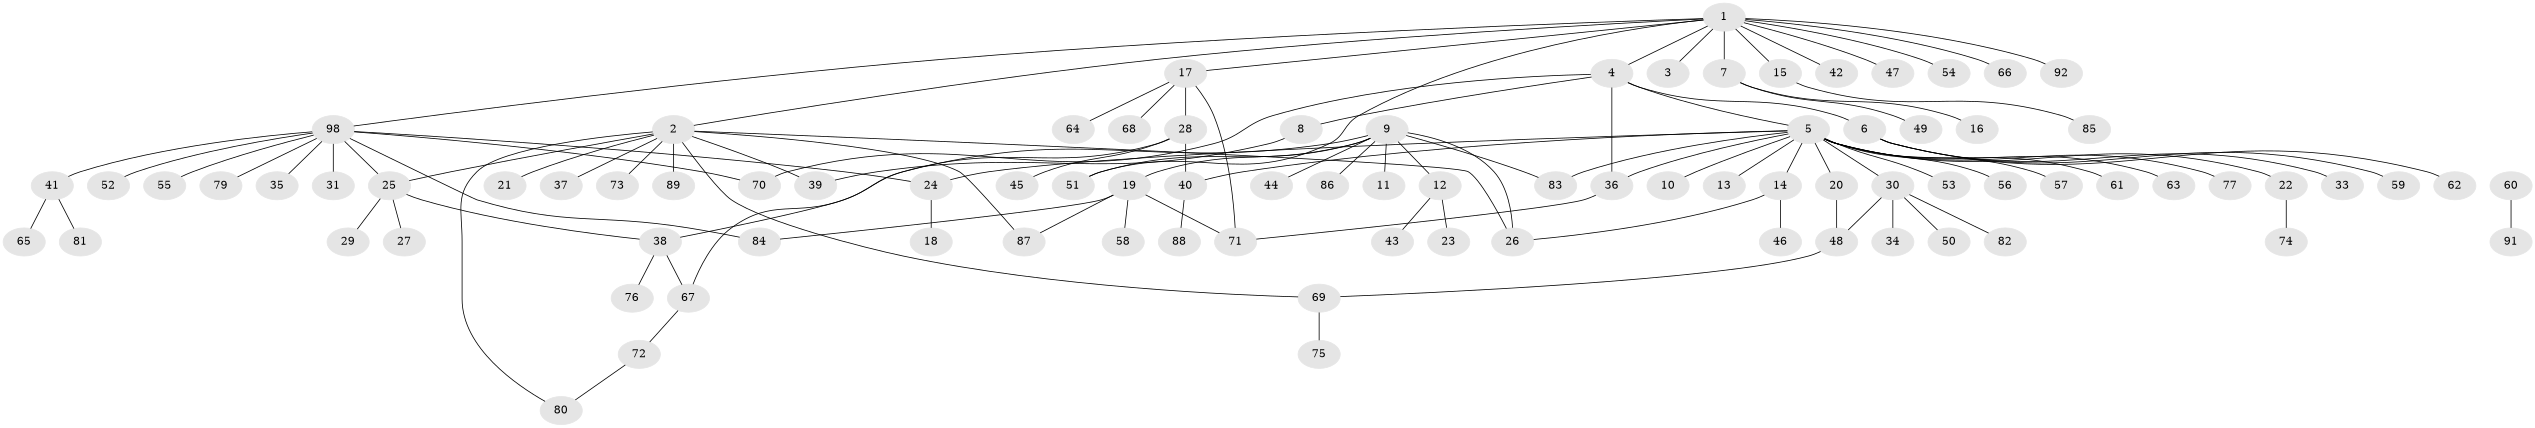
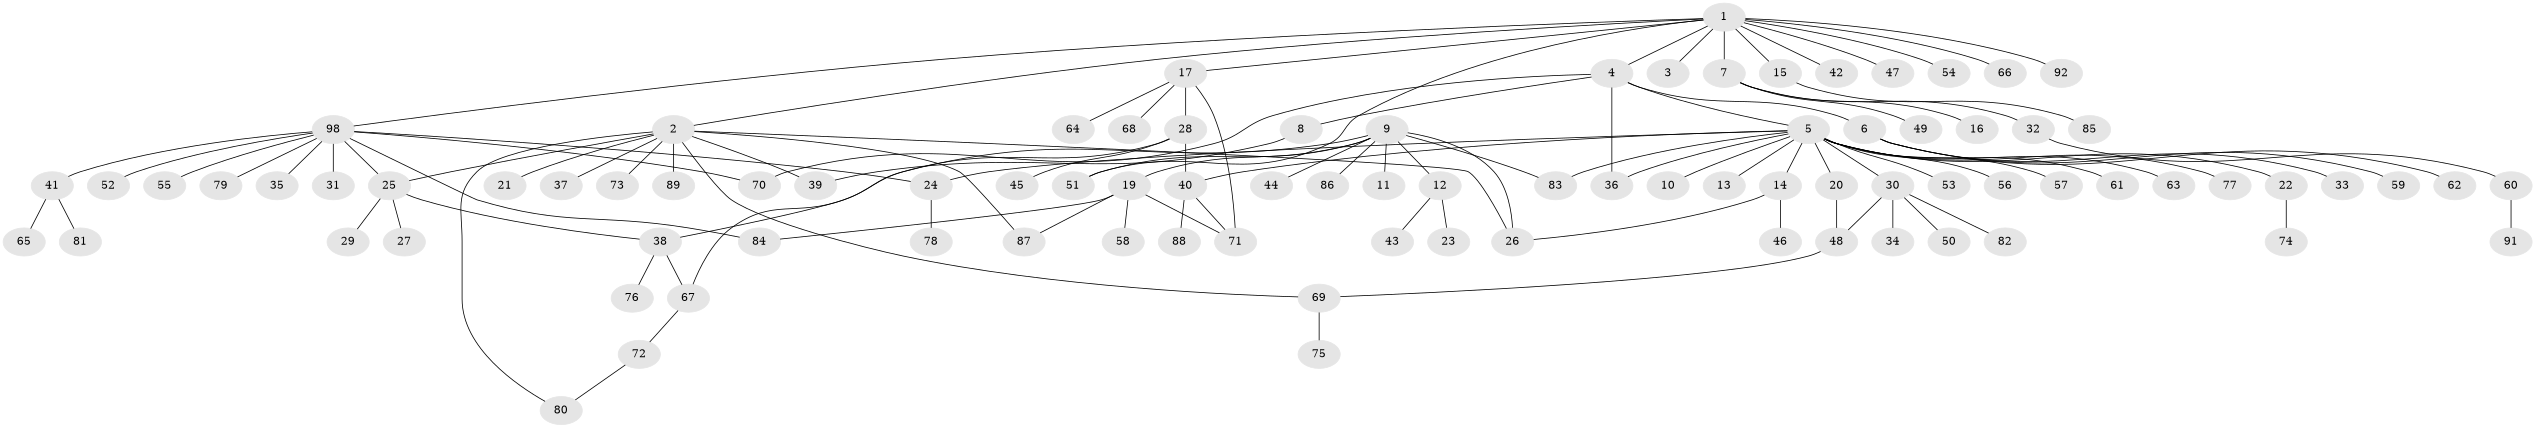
none -> (2033, 130)
(1427, 221) -> (1211, 214)
(931, 242) -> (931, 242)
